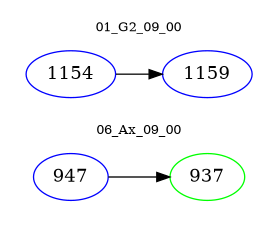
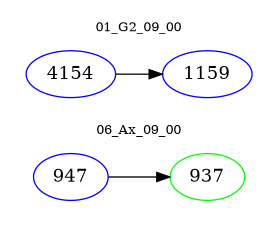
(71, 74) -> (71, 74)
